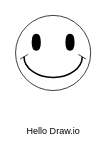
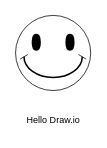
(53, 132) -> (53, 120)
